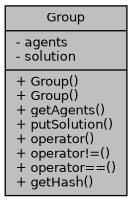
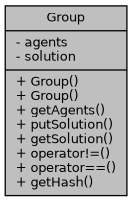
(56, 139) -> (65, 139)
